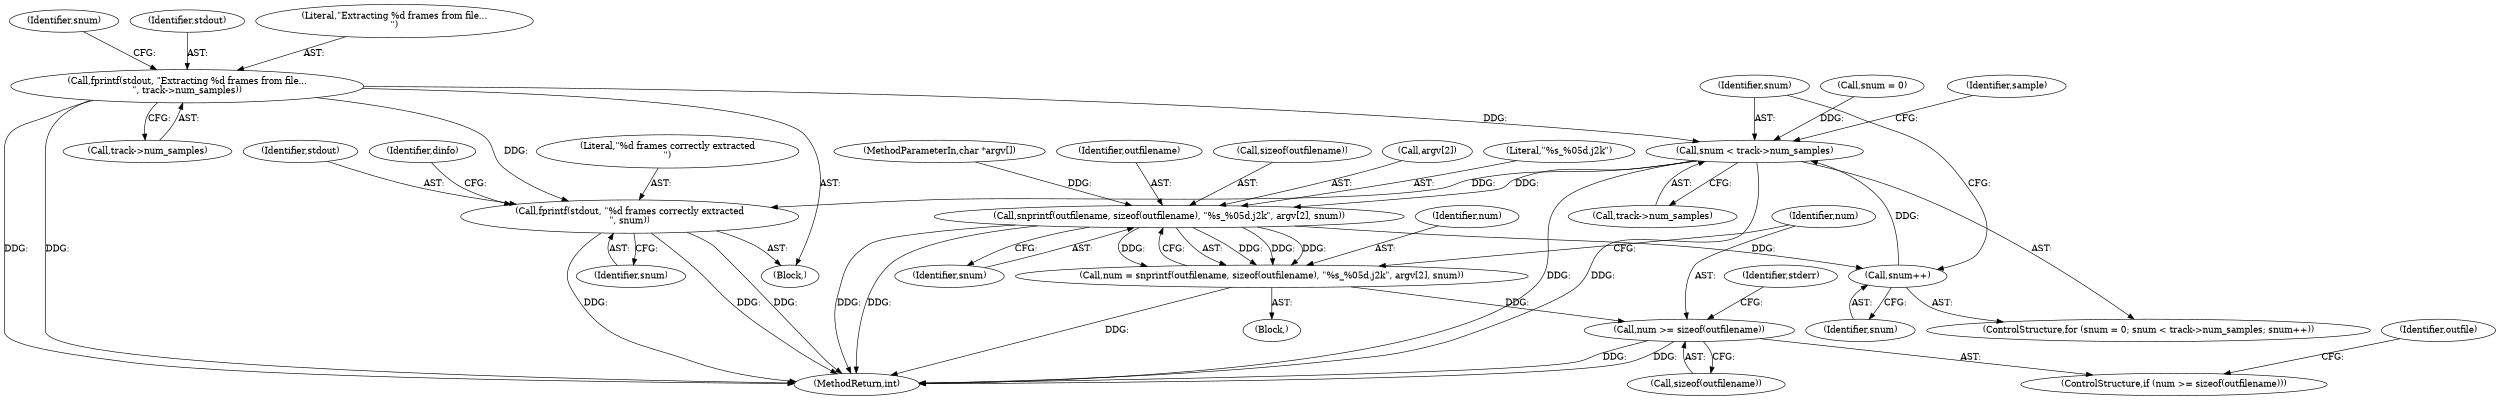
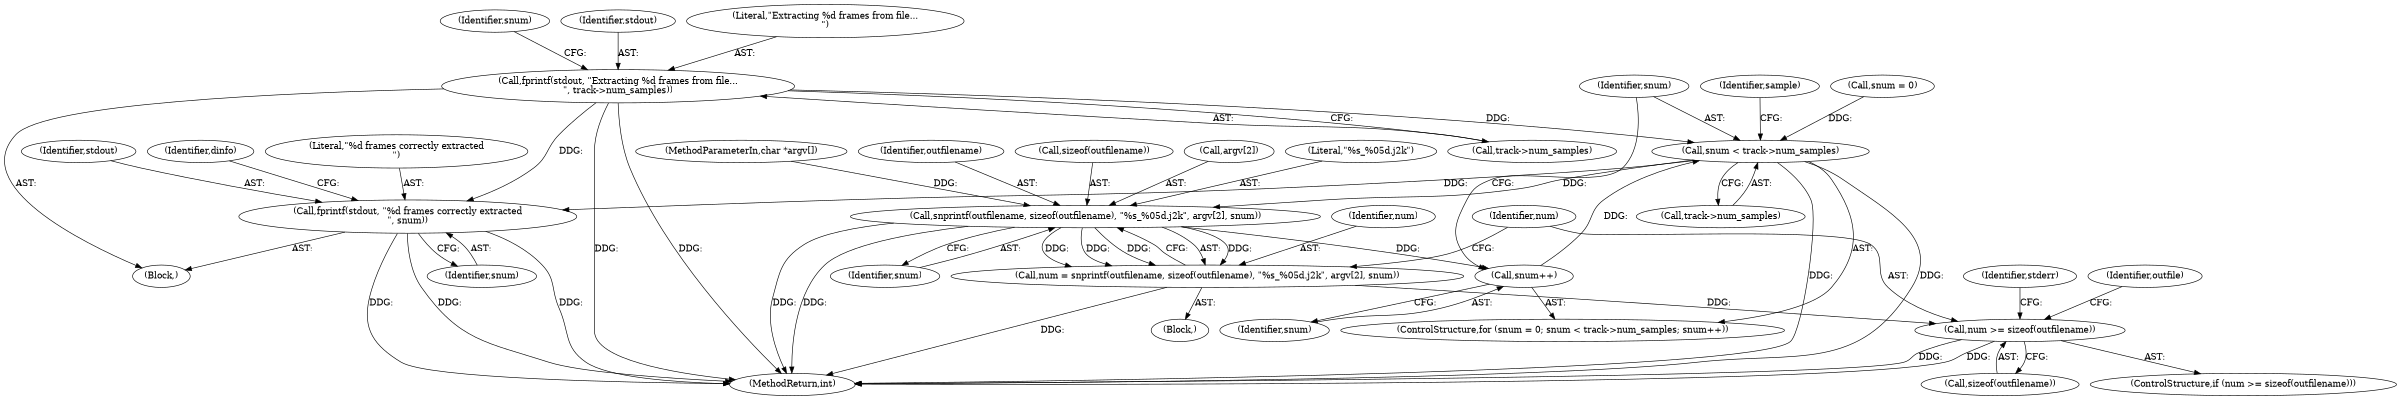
(2315, 356) -> (2086, 302)
